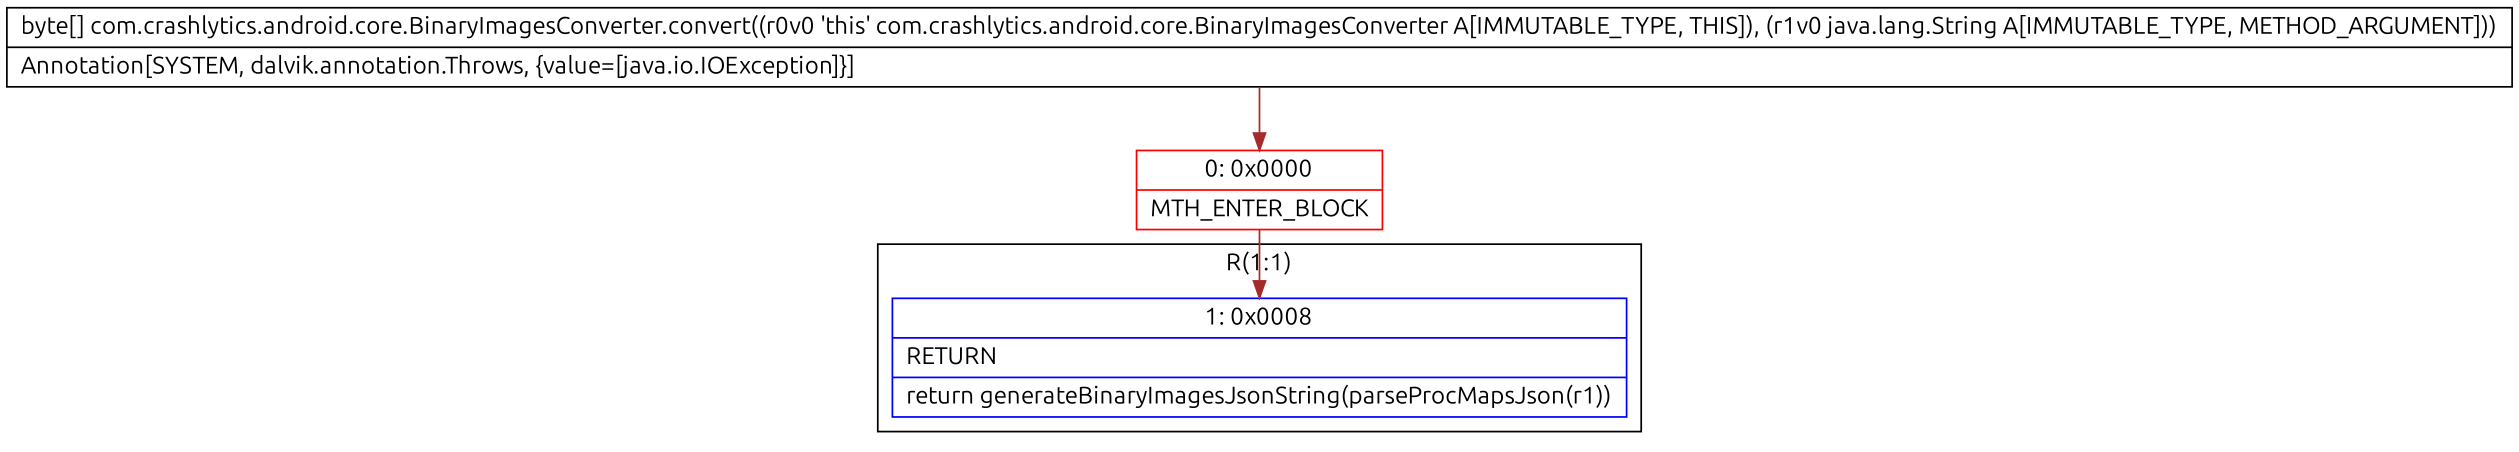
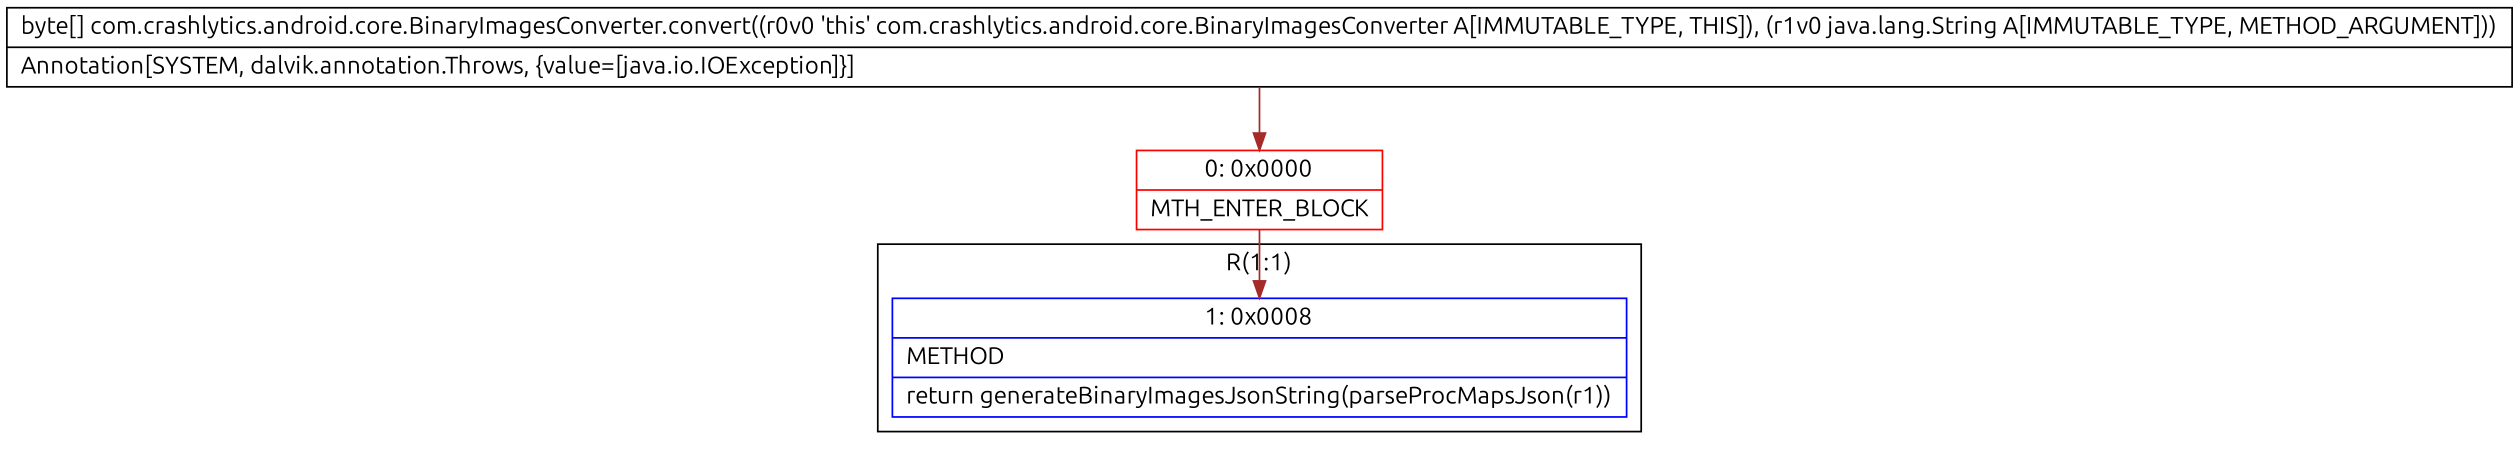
(952, 357) -> (956, 357)
